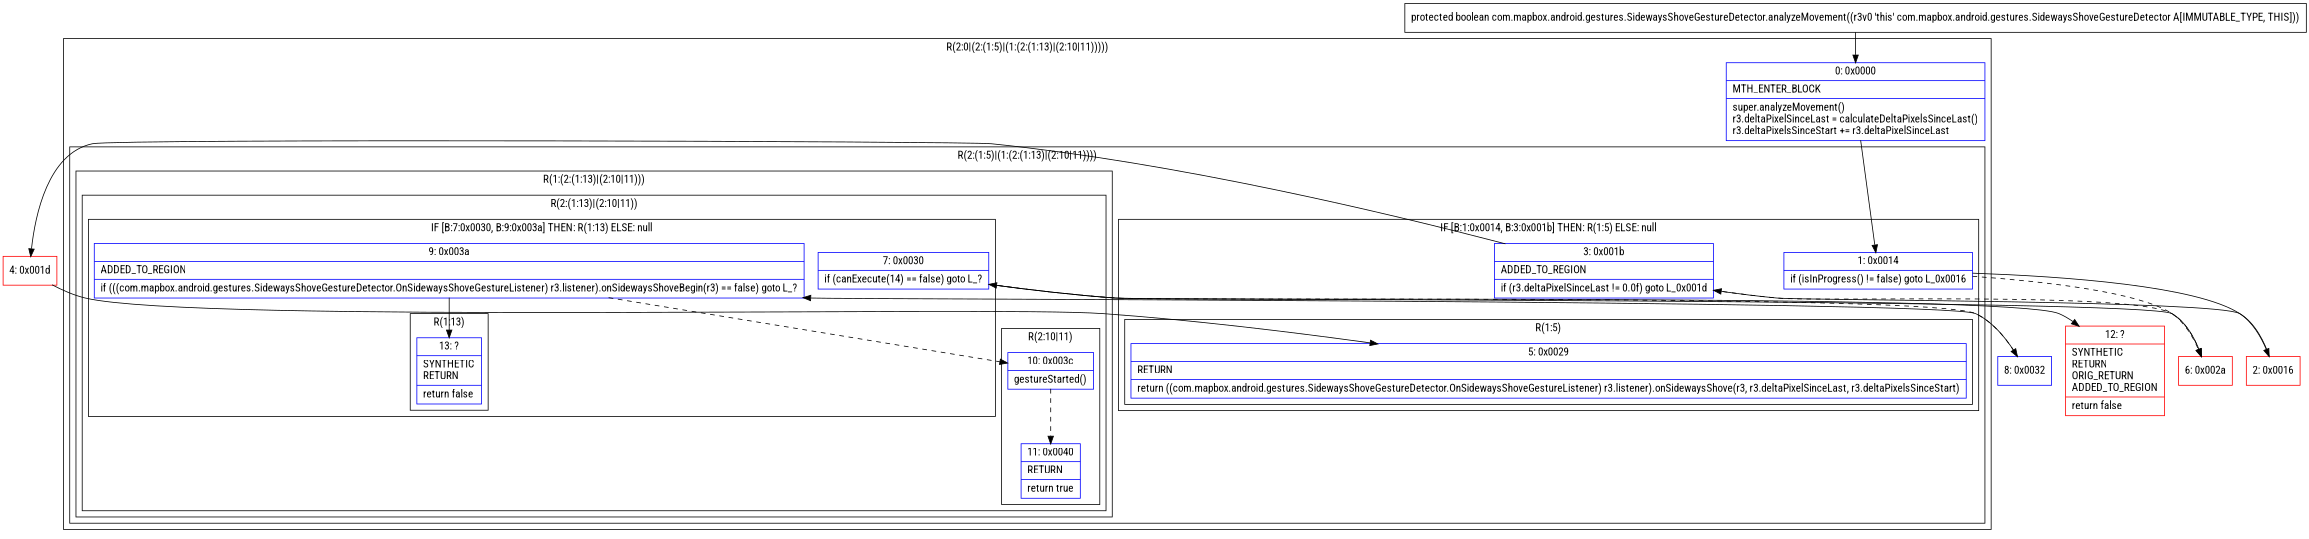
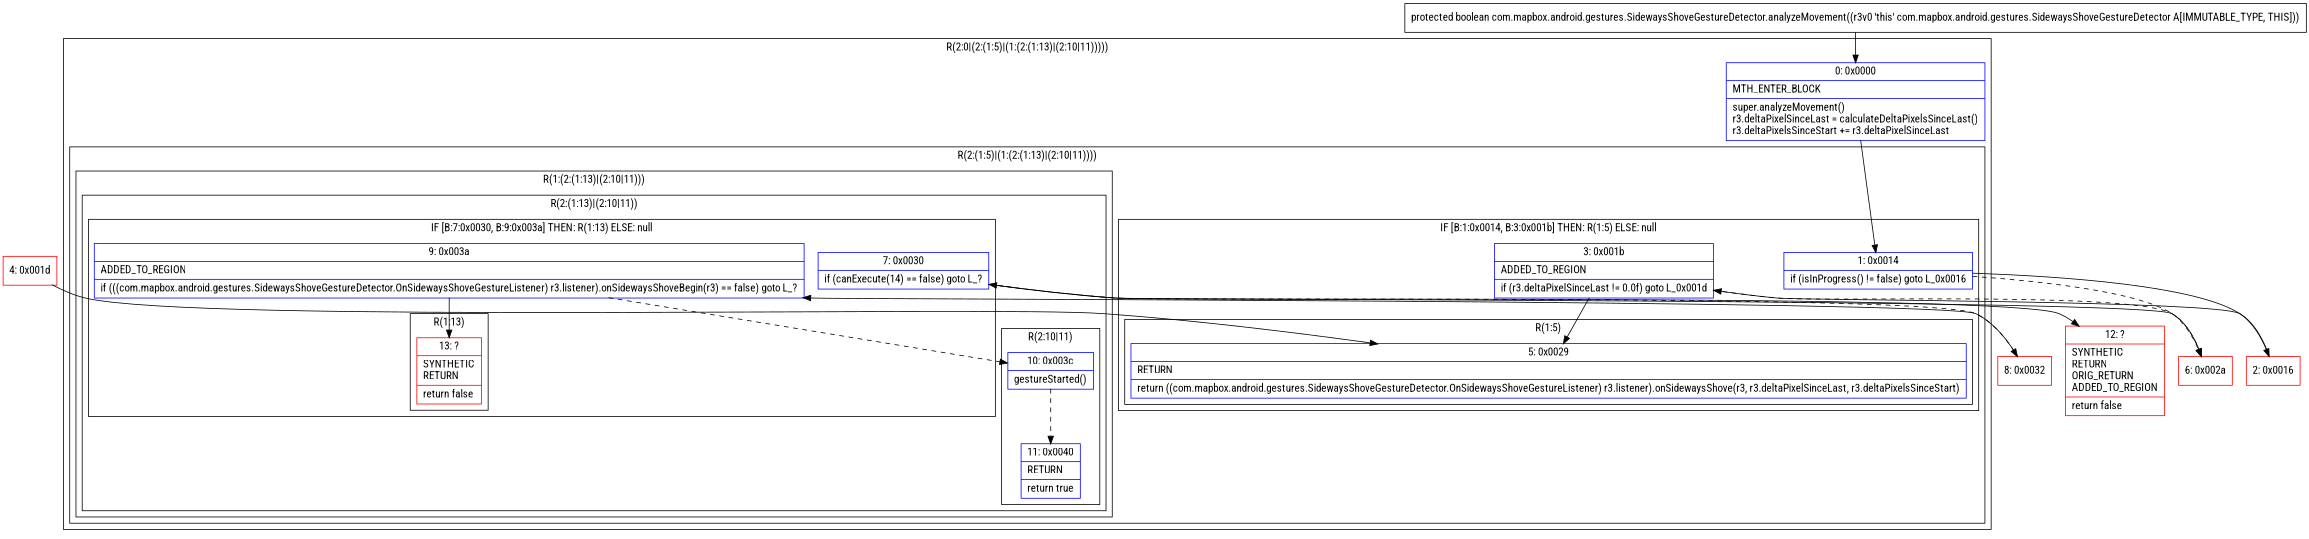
(739, 141) -> (1580, 314)
(449, 371) -> (449, 371)
(2025, 371) -> (2025, 371)
